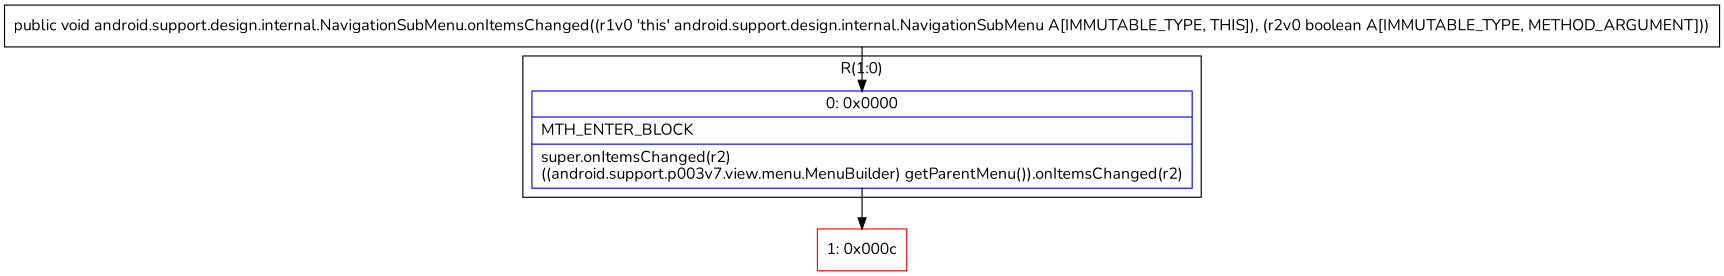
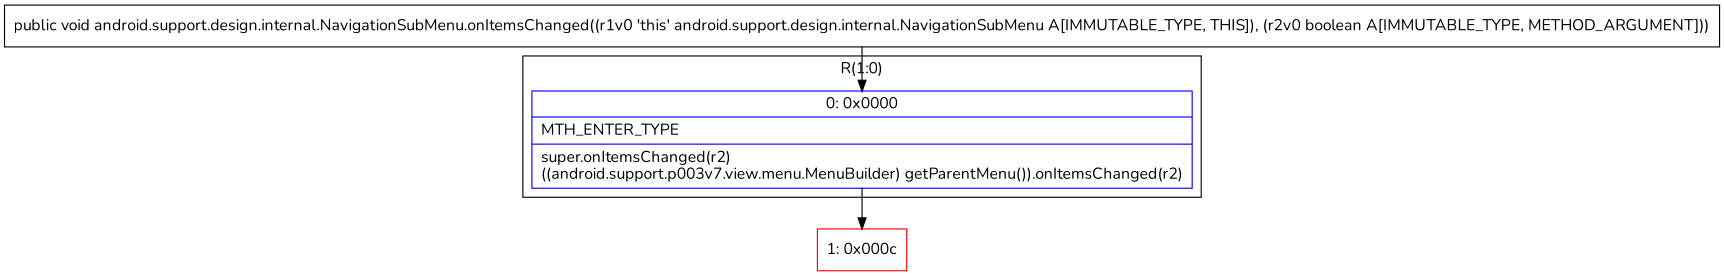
(618, 130) -> (610, 130)
